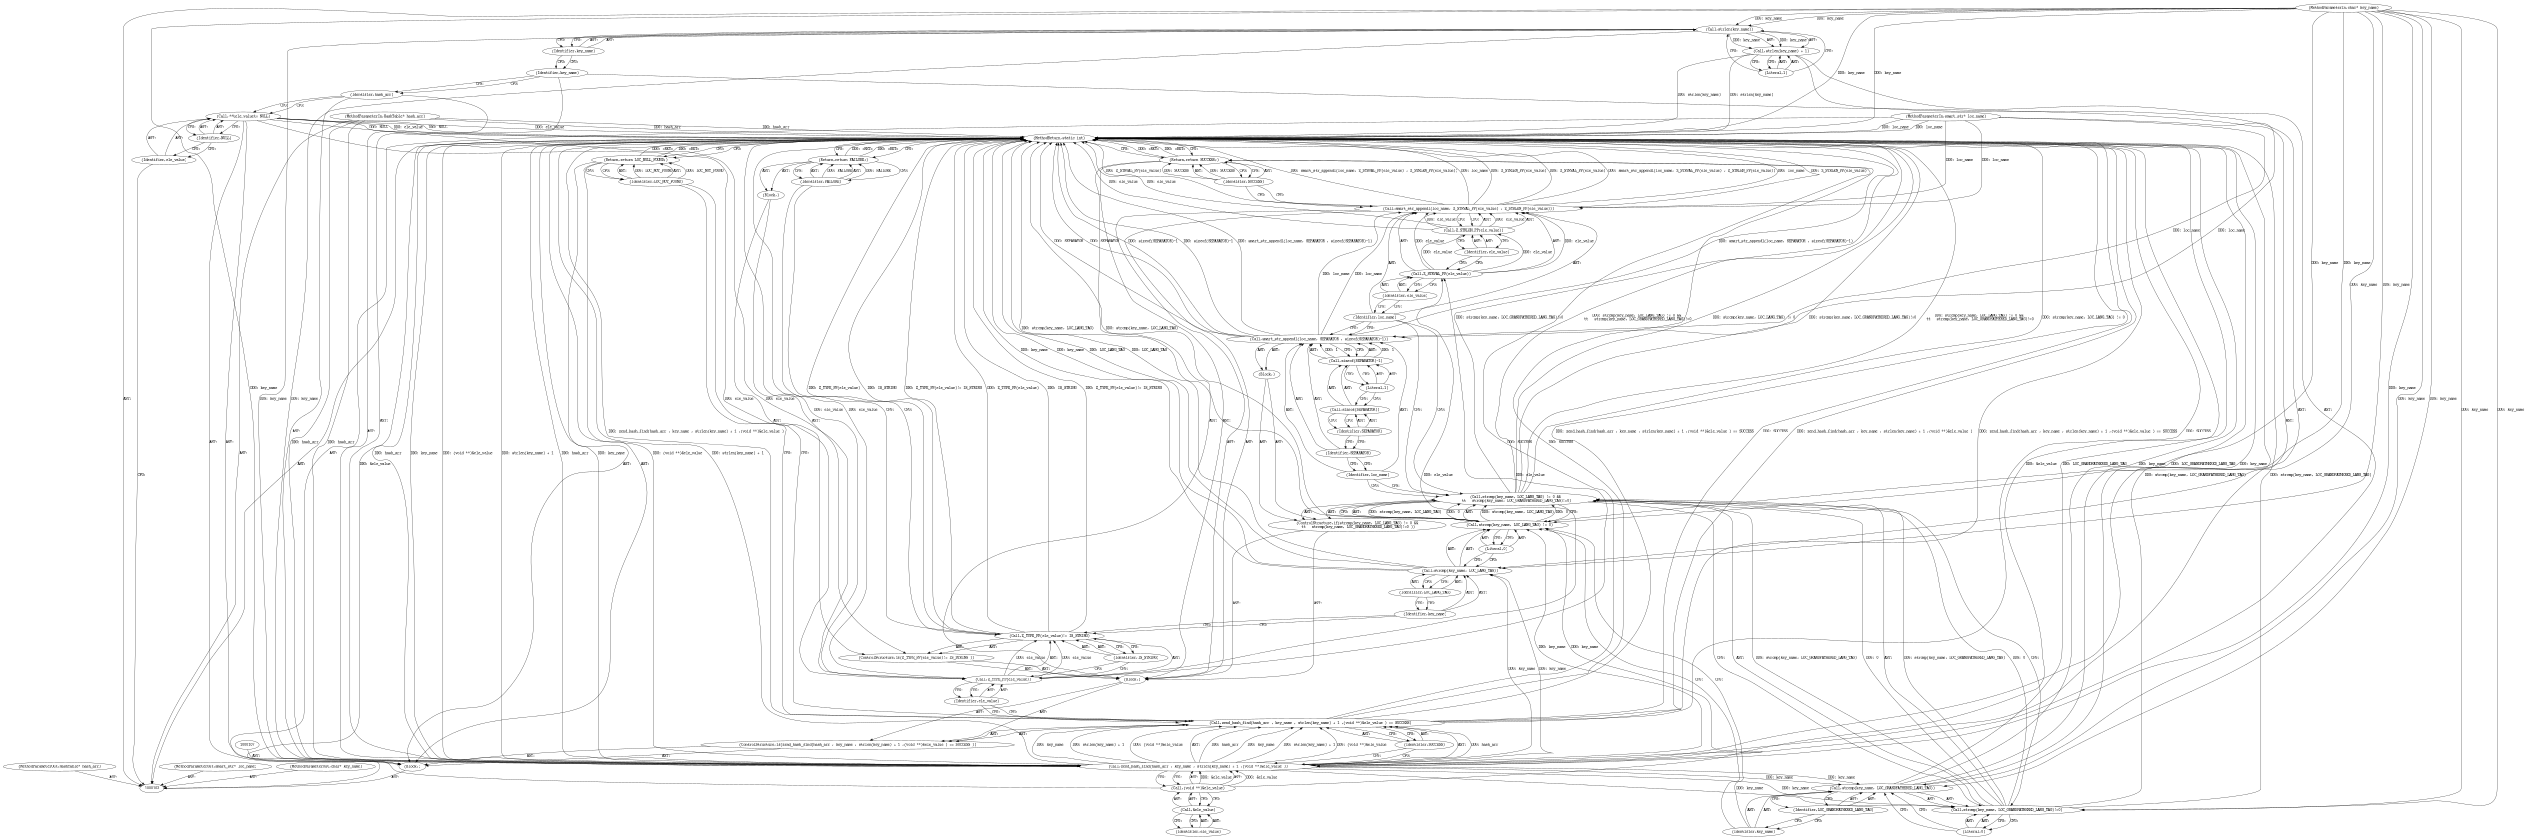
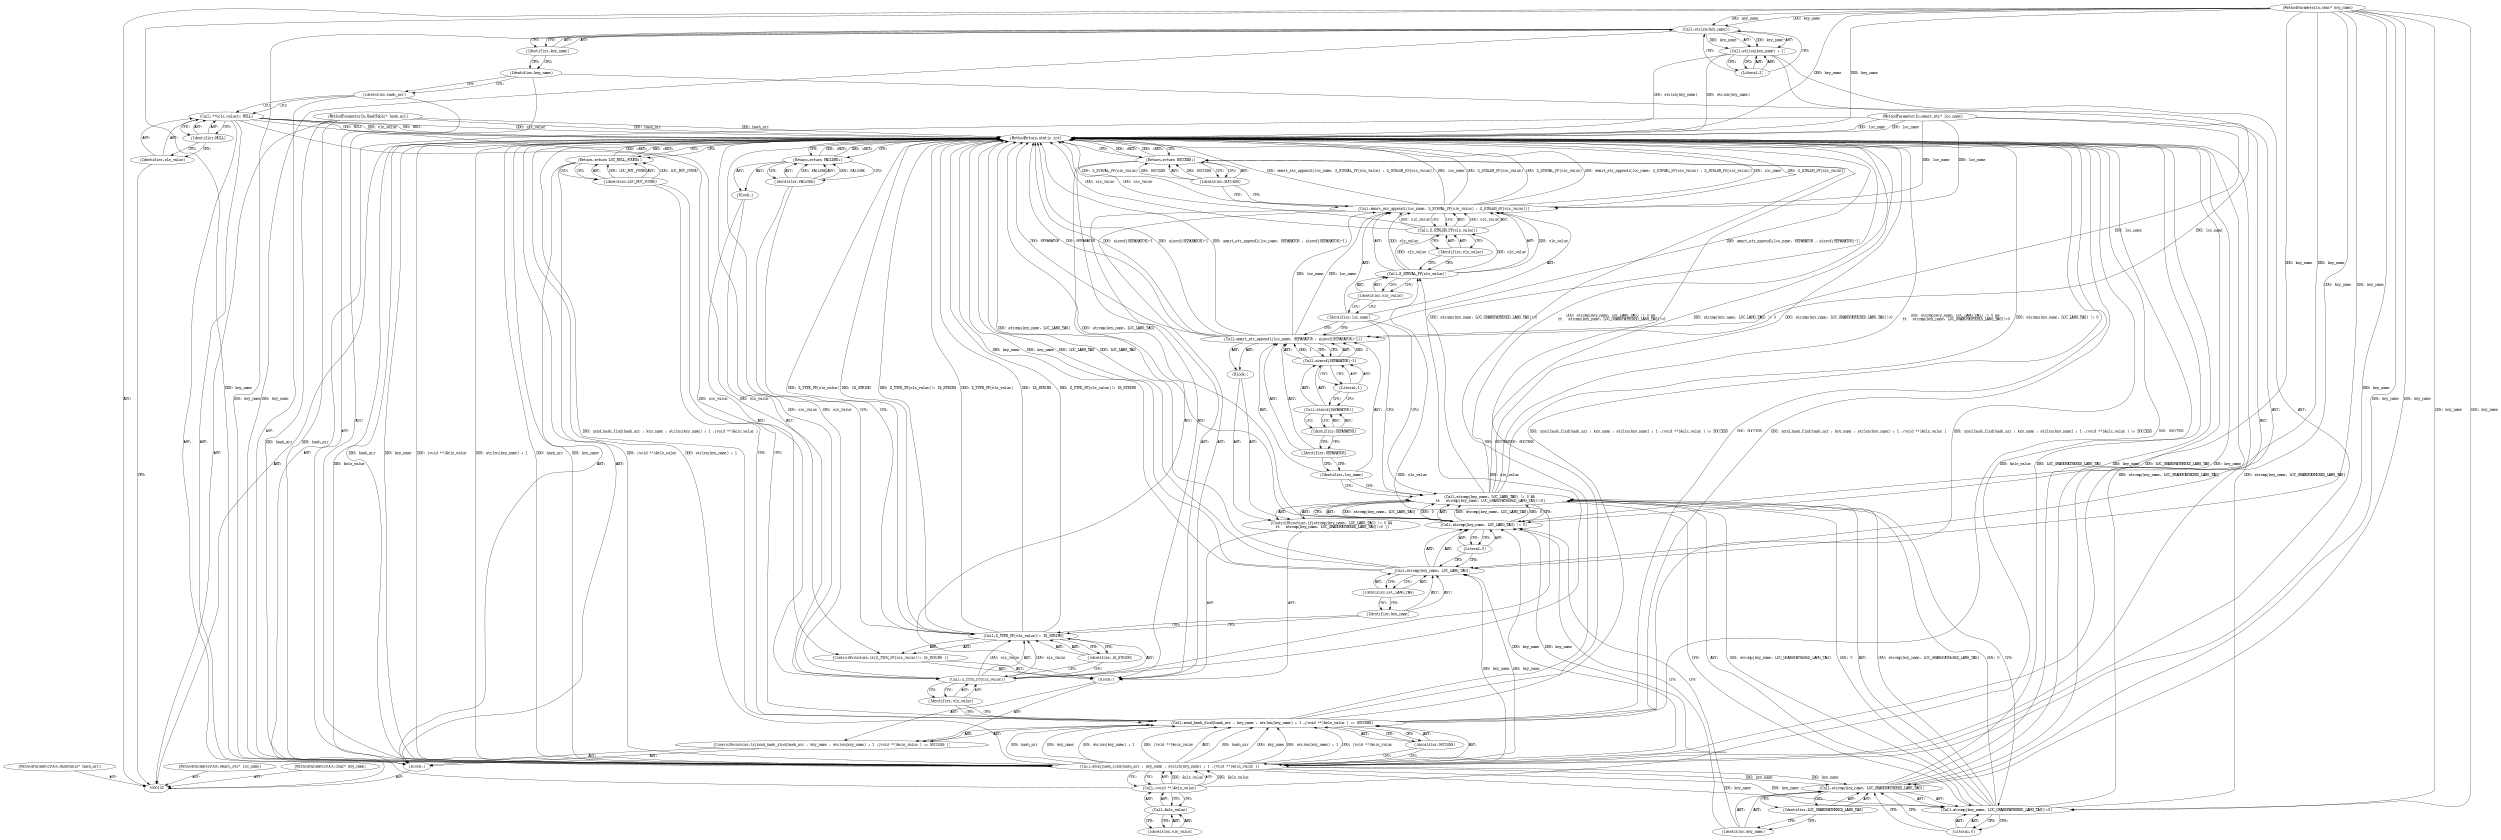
(247, 745) -> none
